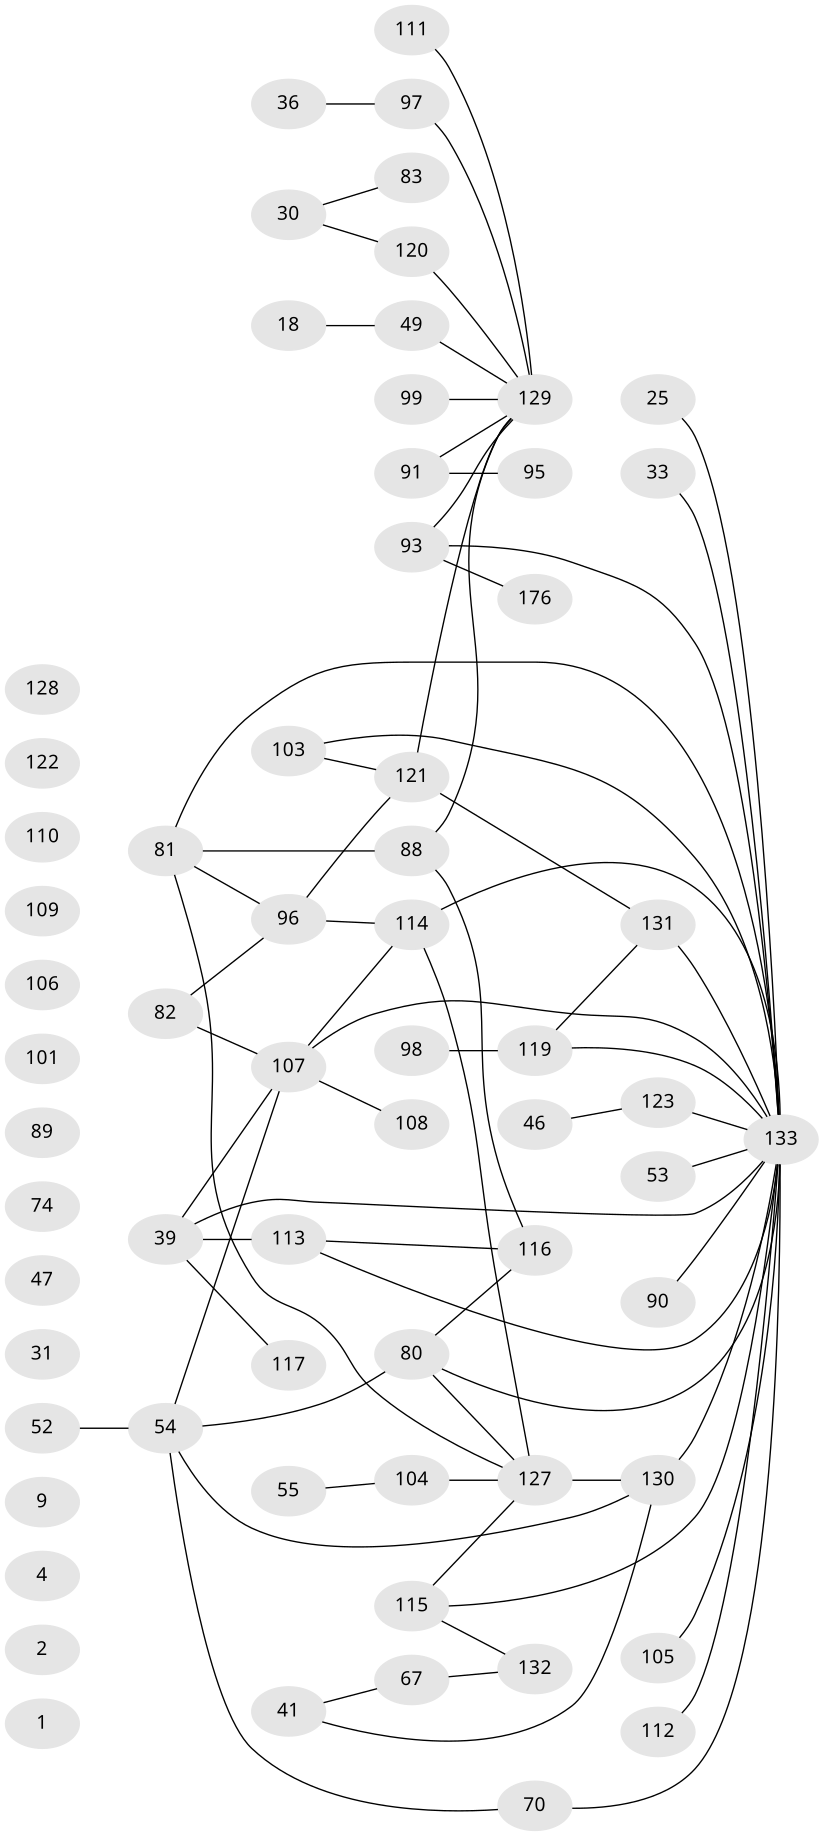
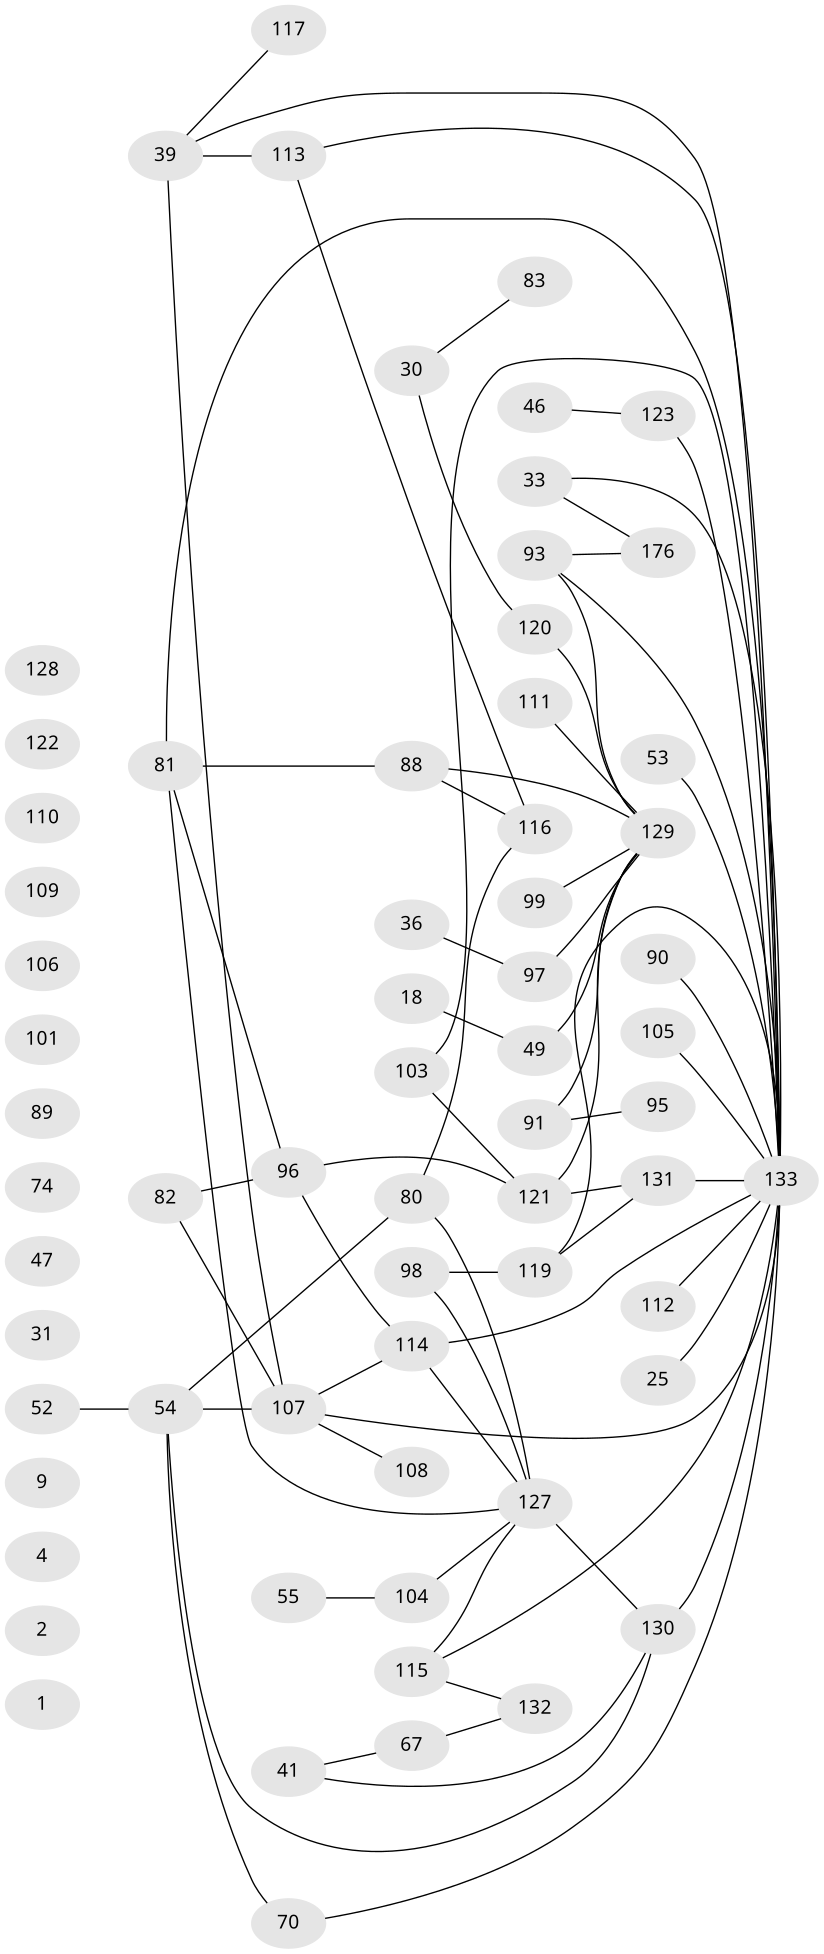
none -> (597, 517)
none -> (488, 1382)
(686, 1389) -> none
